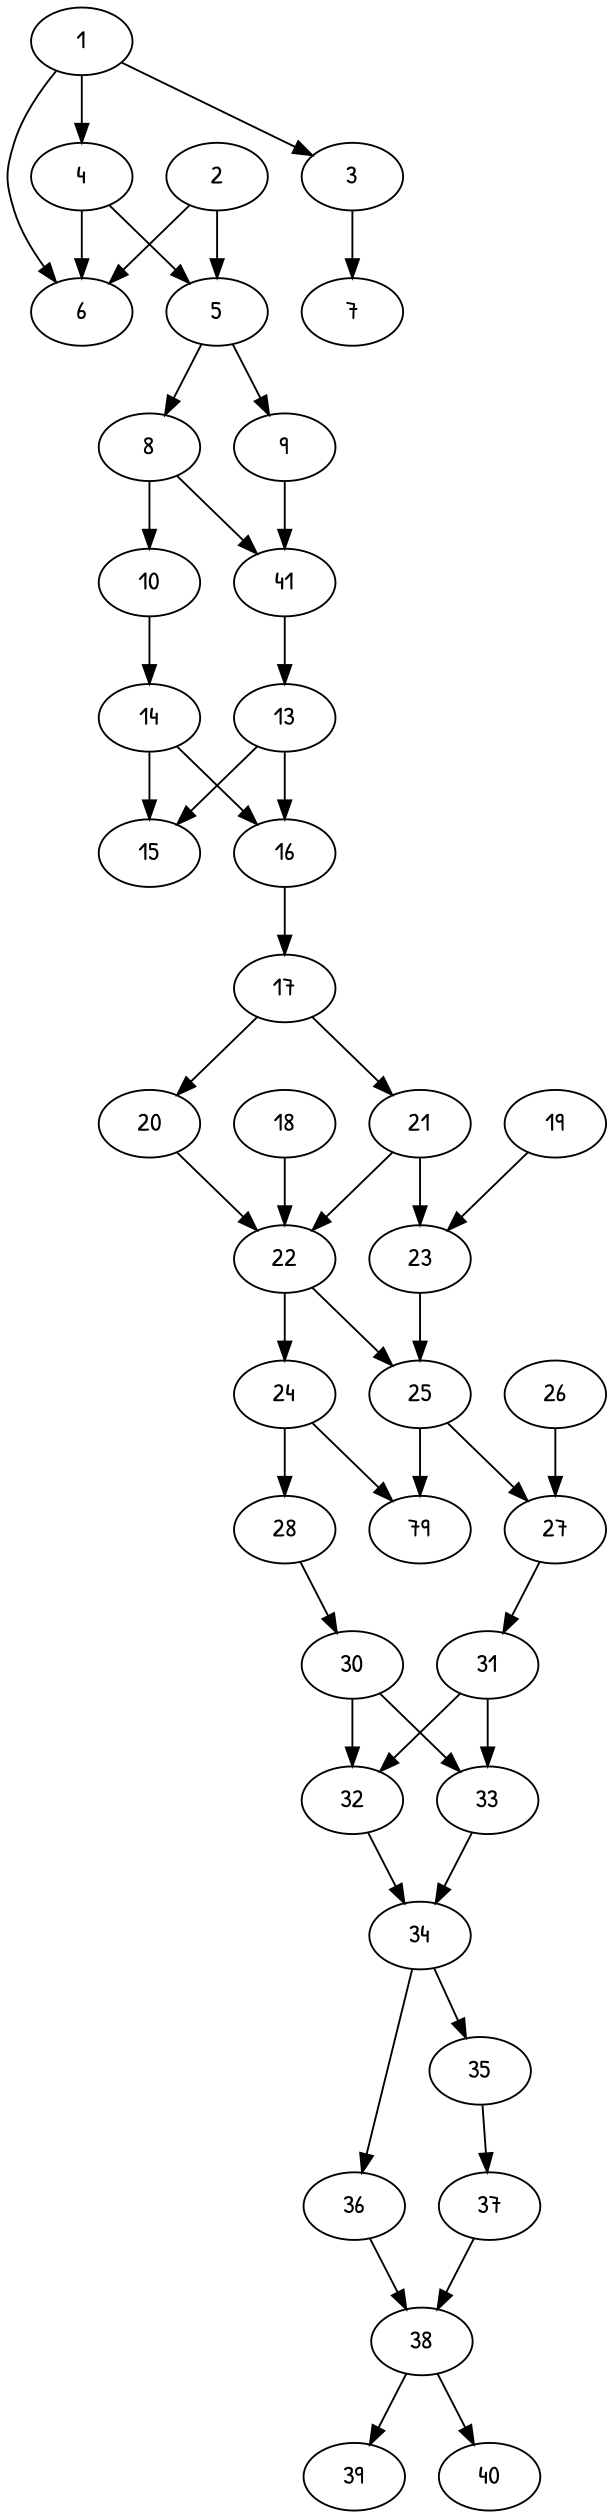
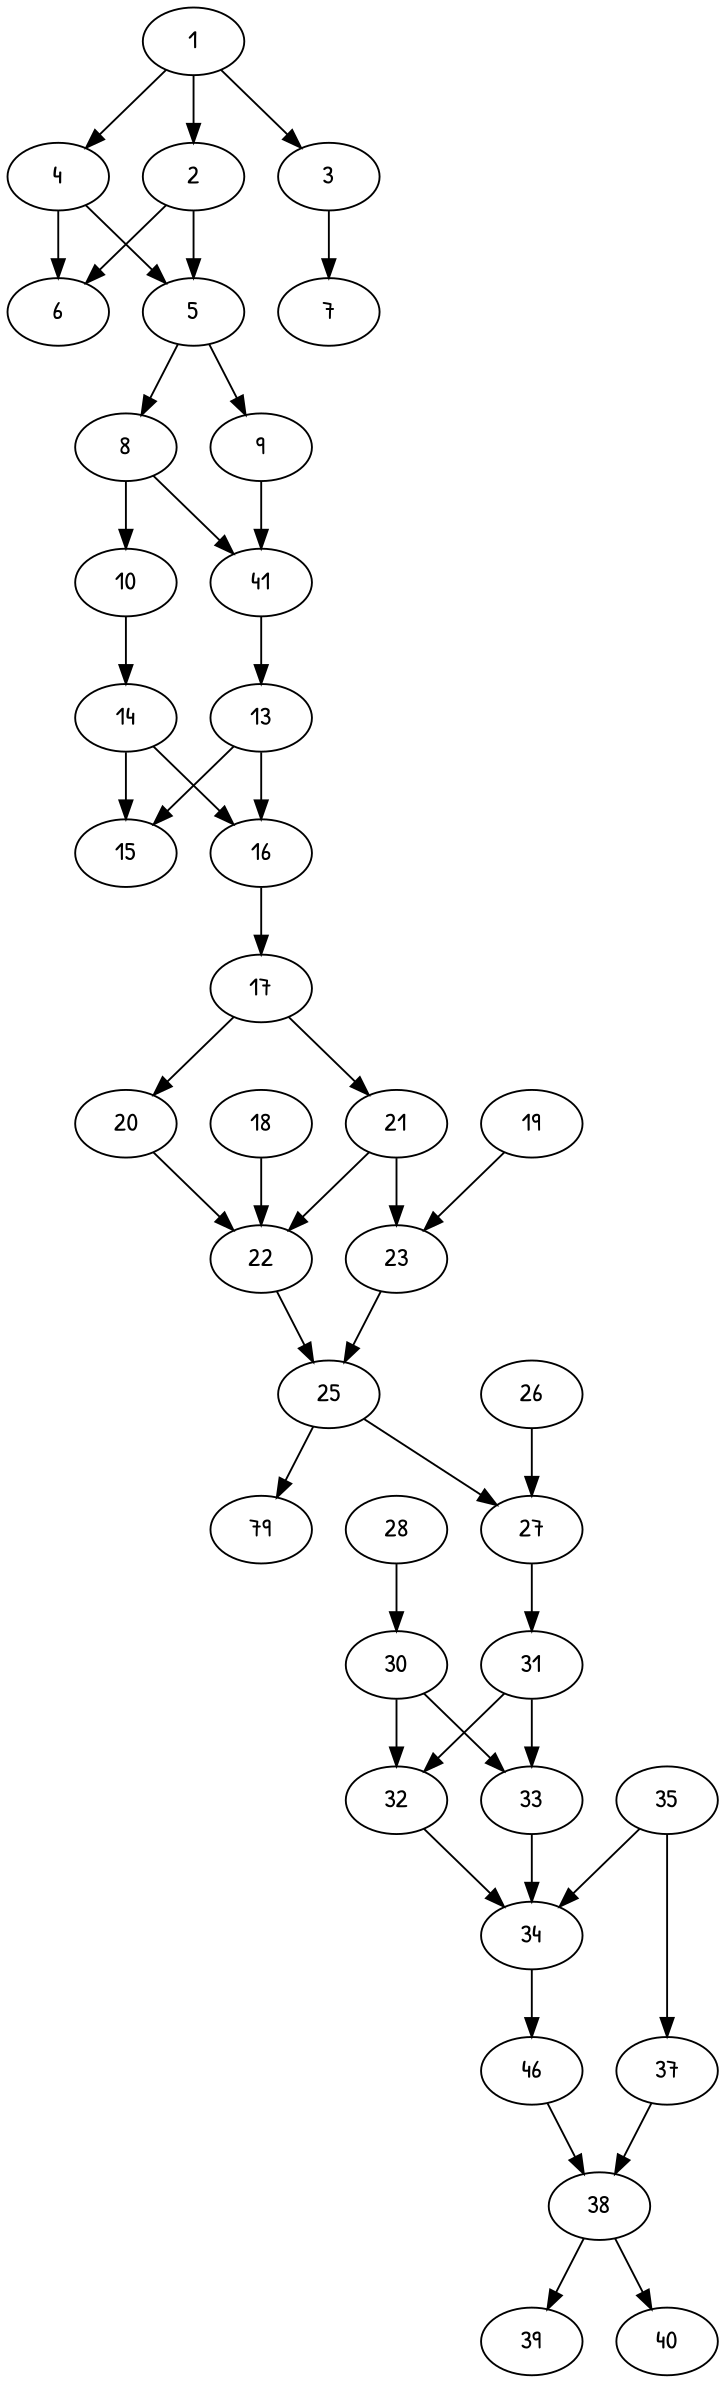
(8, 167) -> (194, 100)
(285, 1394) -> none
(446, 1995) -> (606, 1861)
(354, 2206) -> (532, 2071)
